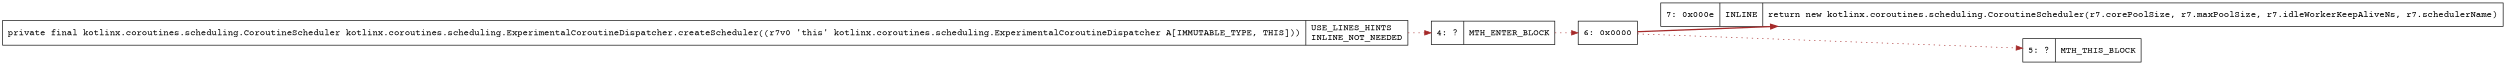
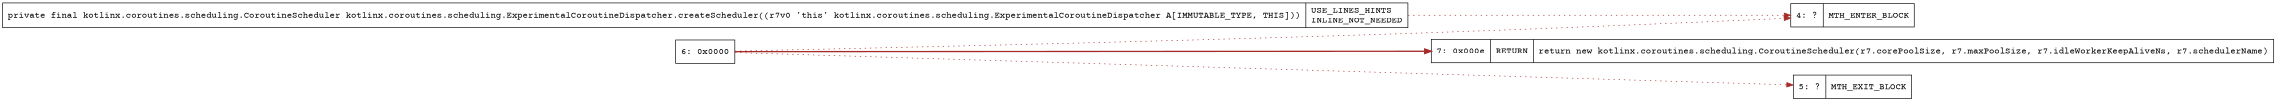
(1741, 14) -> (1512, 51)
(1563, 33) -> (1260, 38)
(2098, 50) -> (1869, 86)
